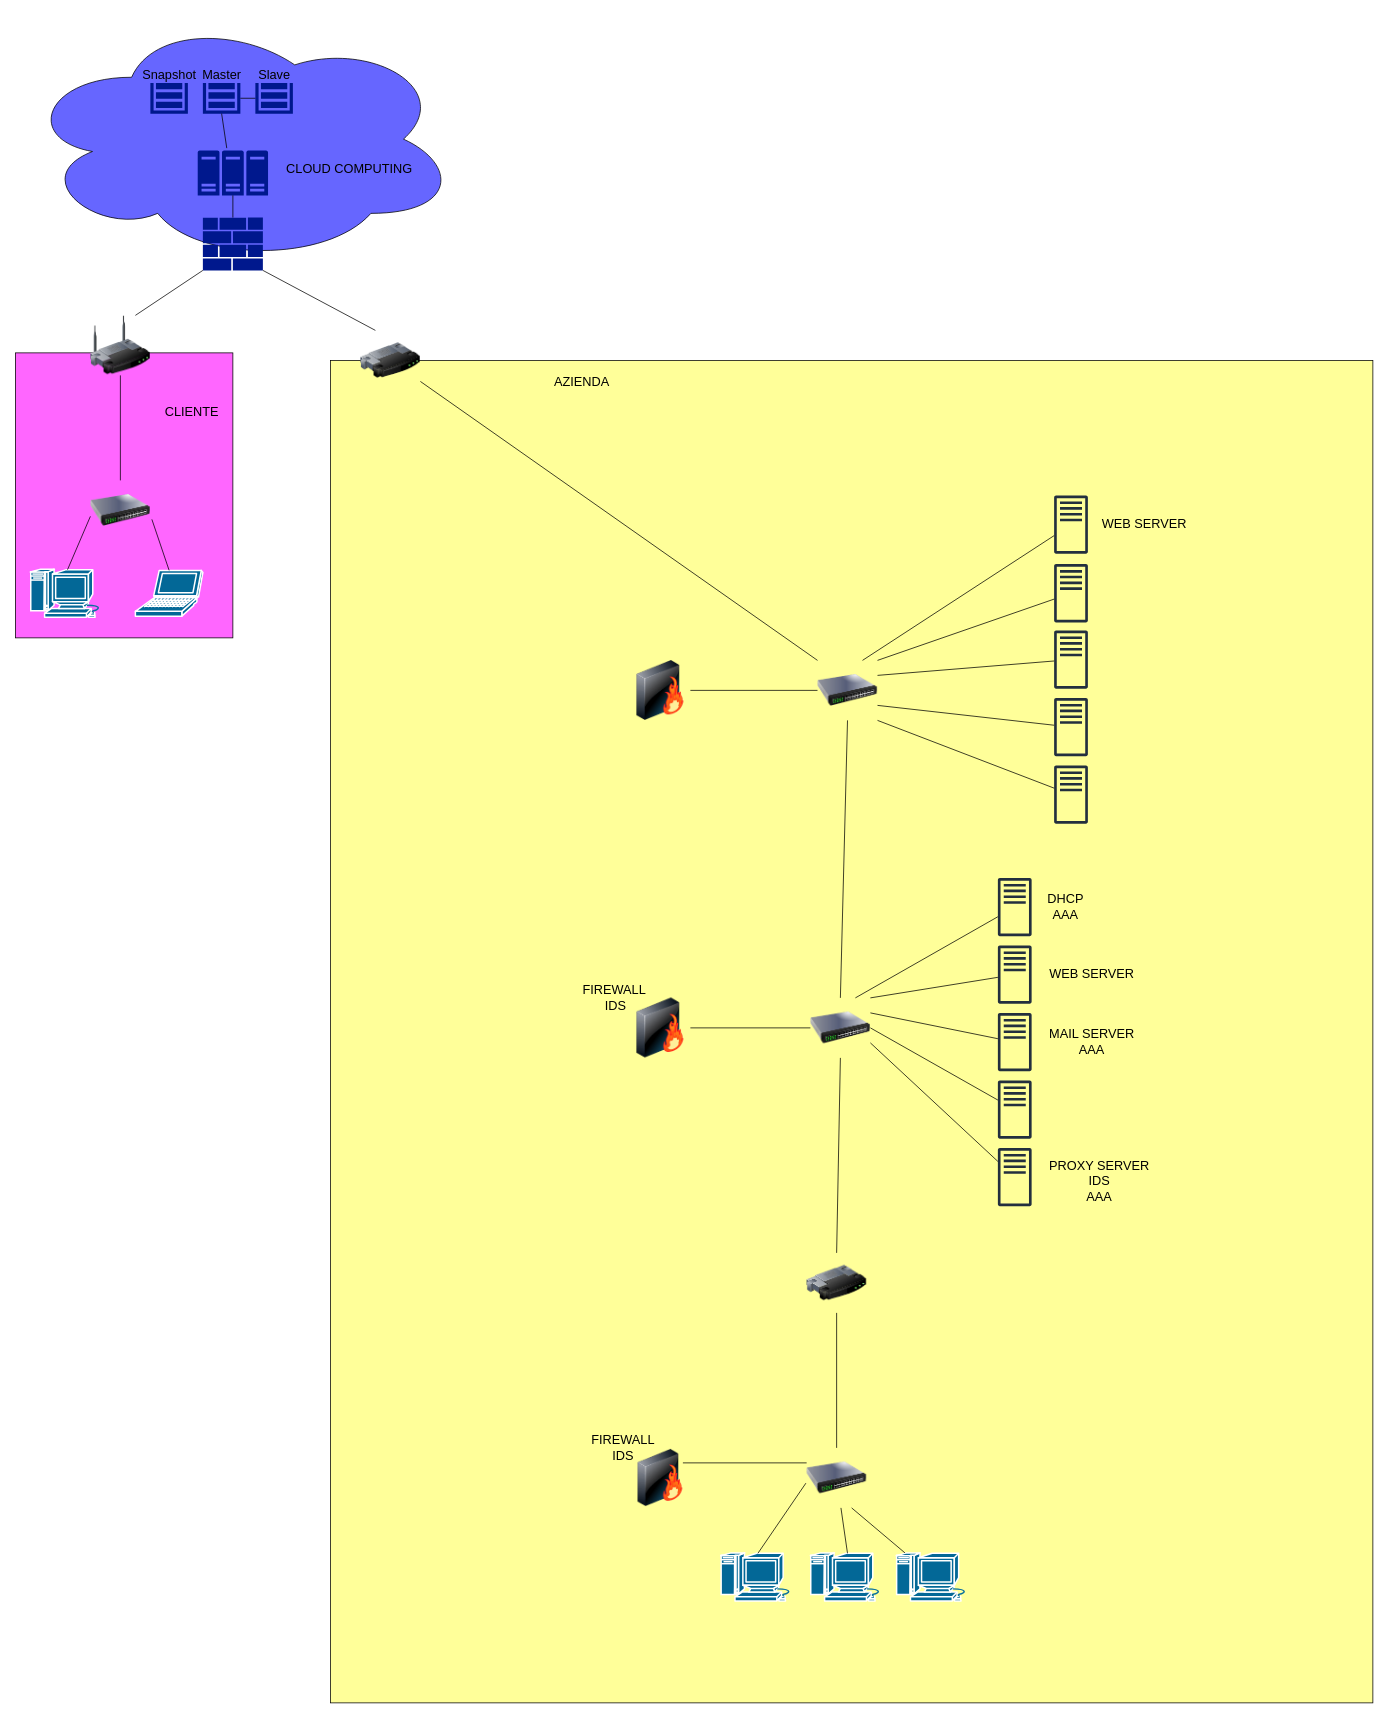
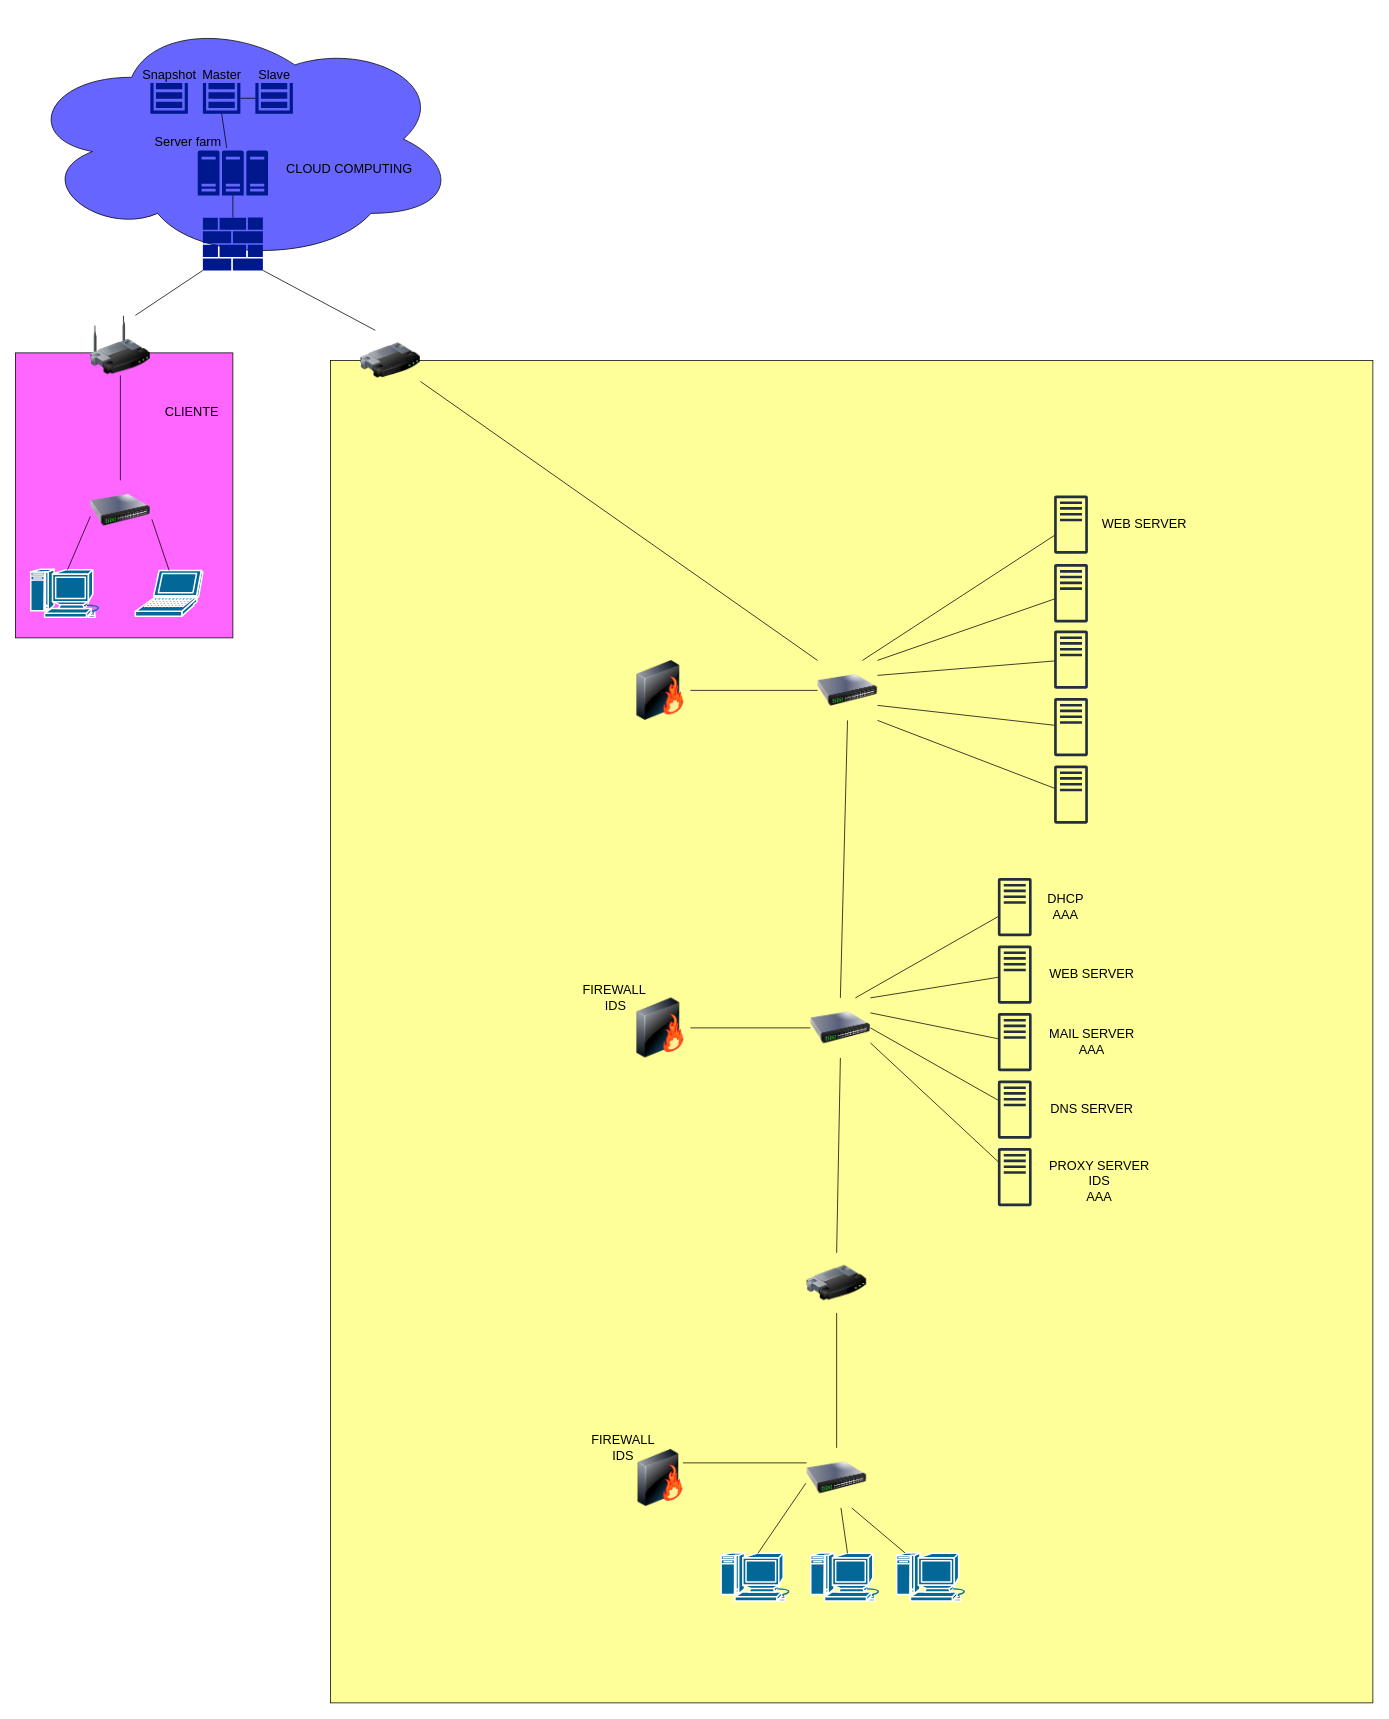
none -> (188, 143)
(582, 383) -> none
none -> (1092, 1110)
